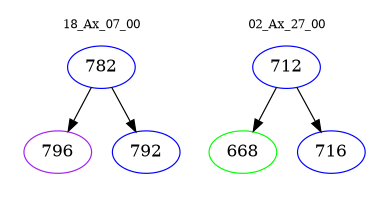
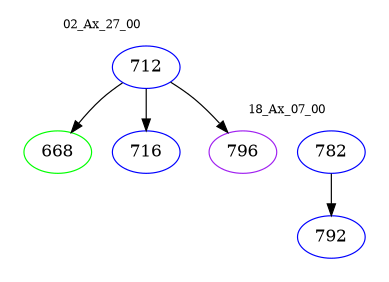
(83, 104) -> (207, 111)
